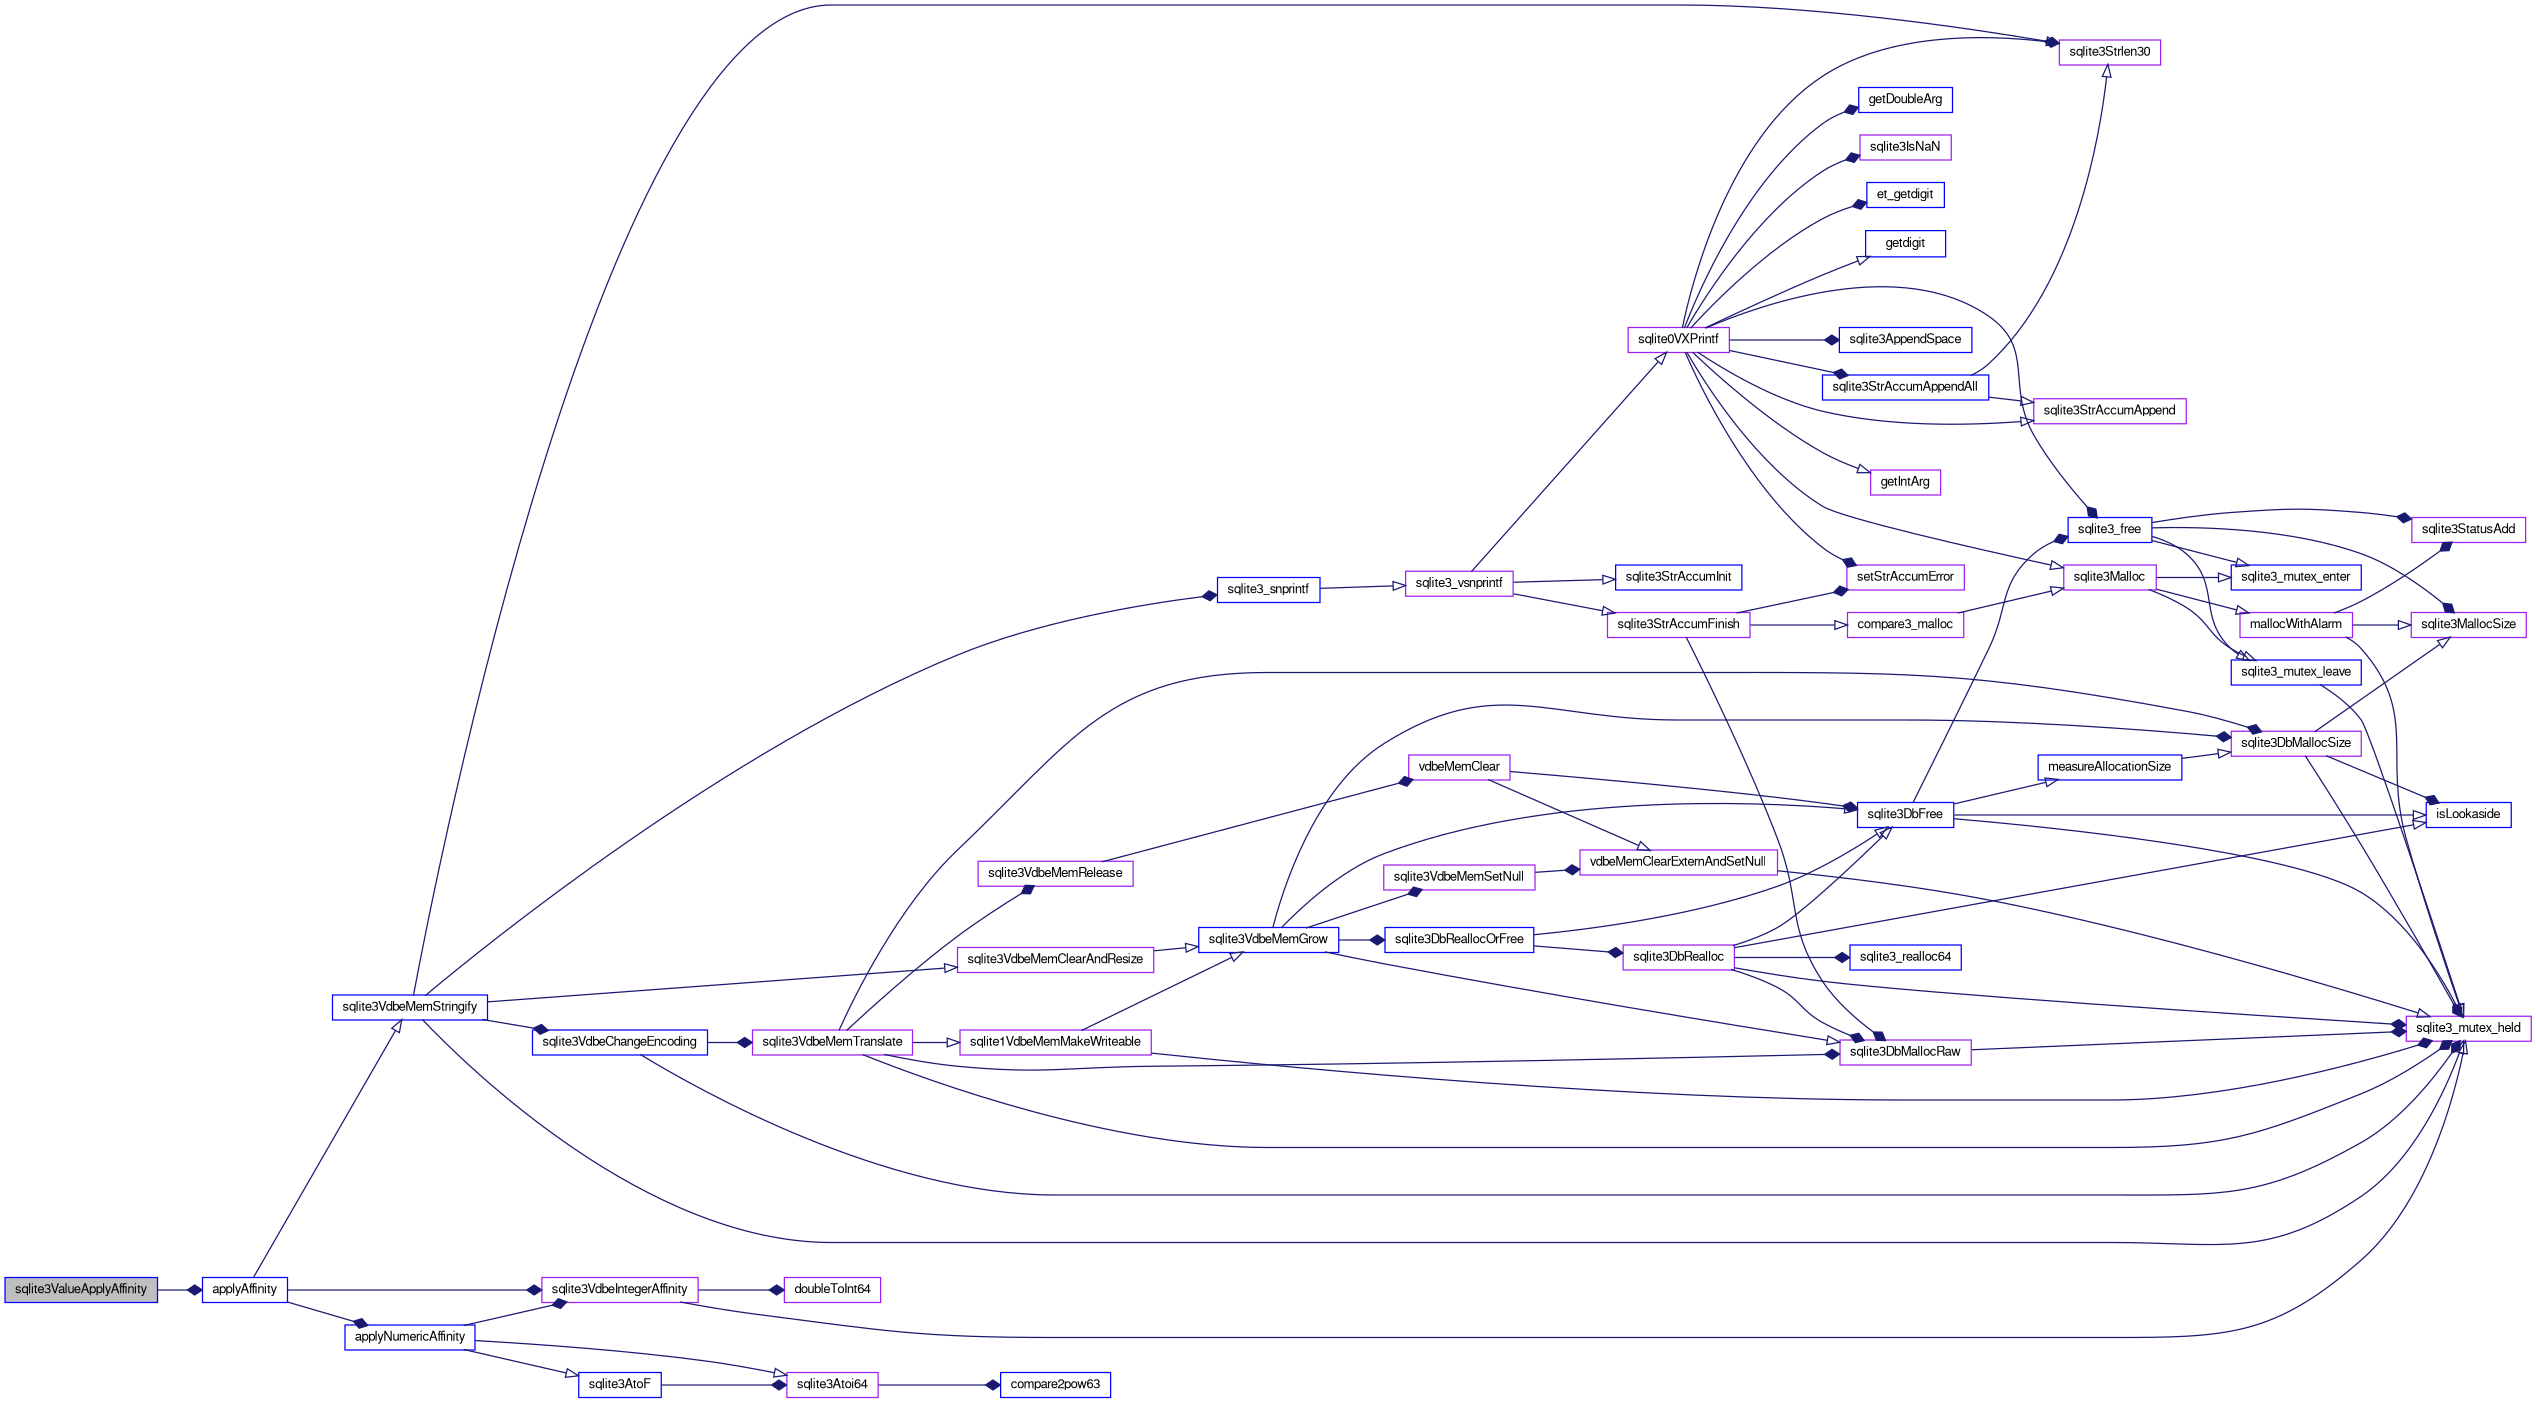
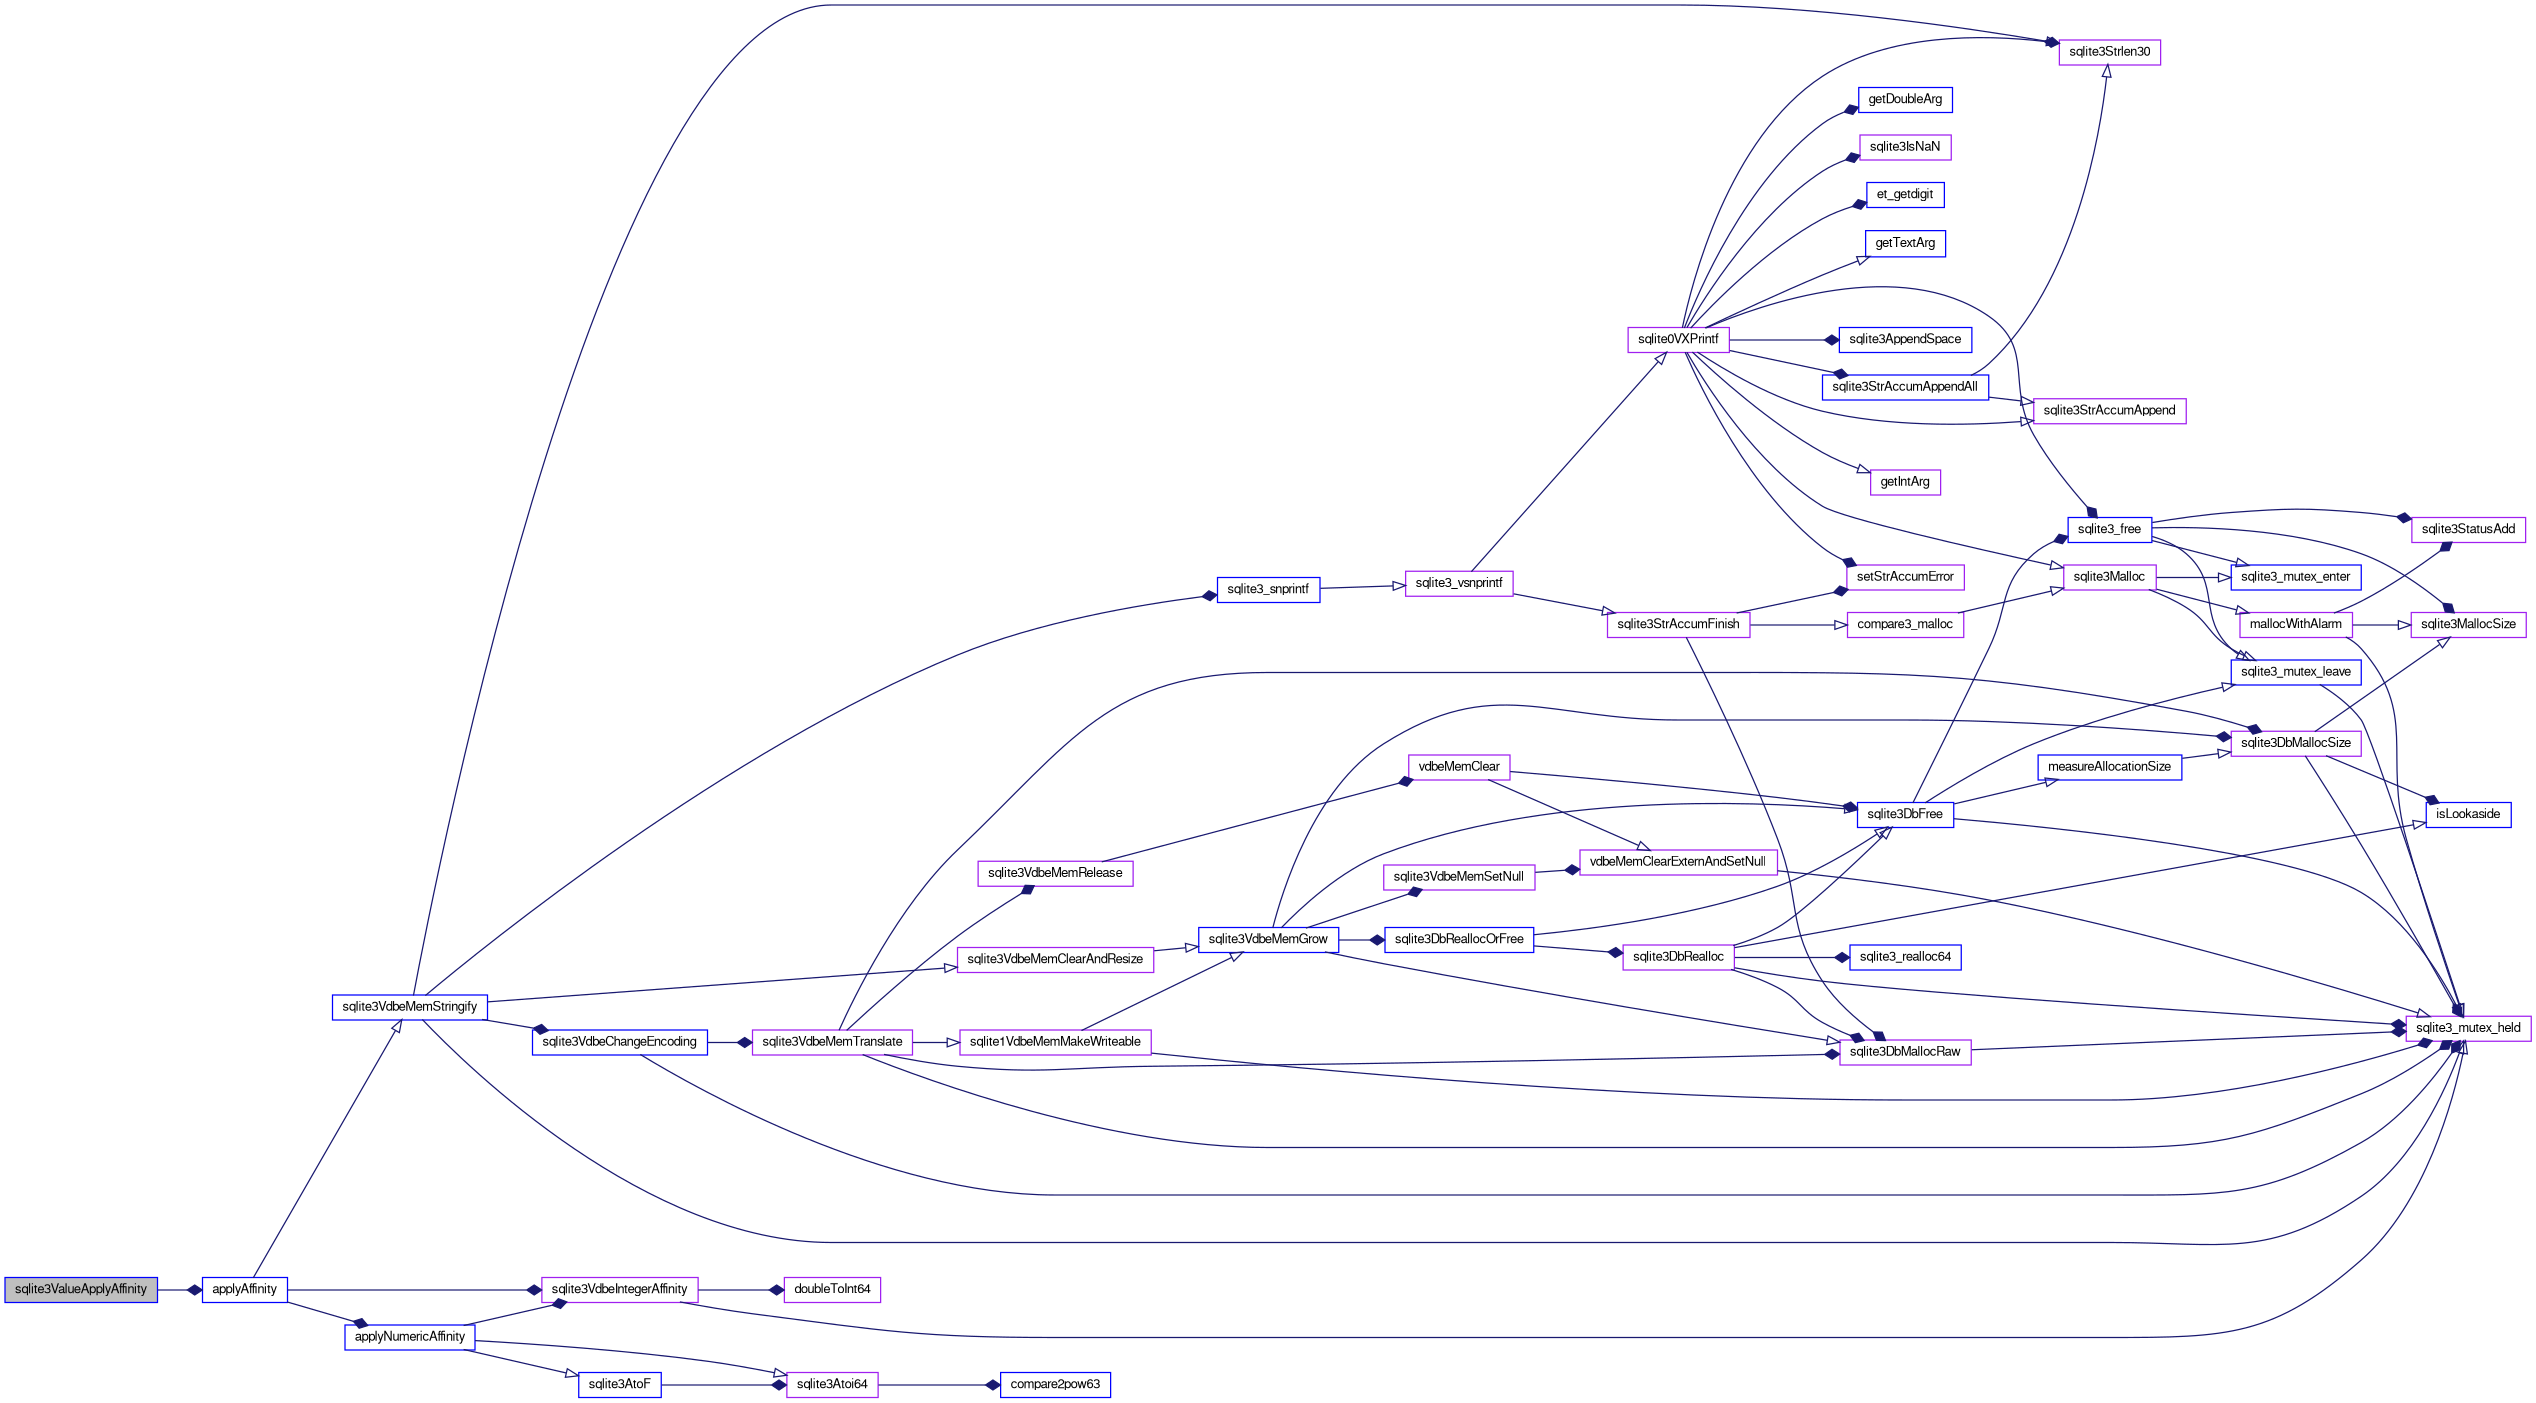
(1906, 244) -> (1906, 244)
(1679, 578) -> none
(2184, 815) -> (2061, 733)
